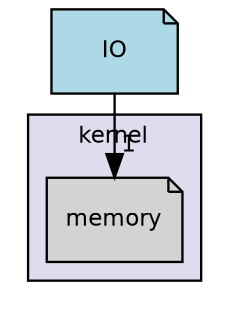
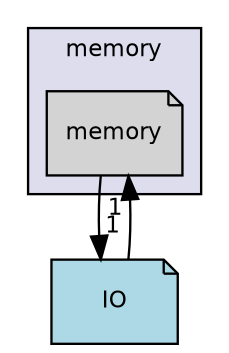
(115, 137) -> (115, 50)
none -> (99, 209)
